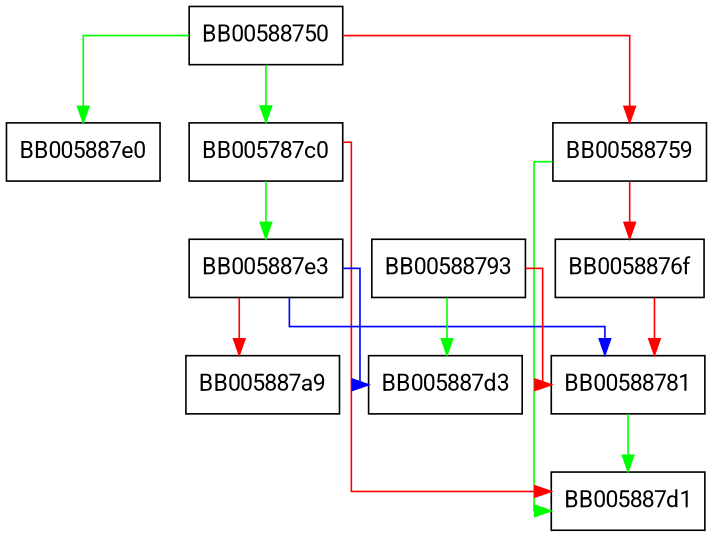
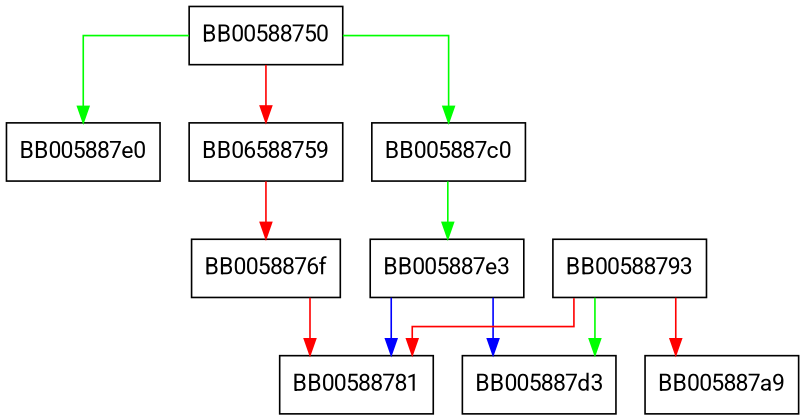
(266, 152) -> (449, 152)
(630, 152) -> (266, 152)
(239, 318) -> (676, 318)
(628, 501) -> none
